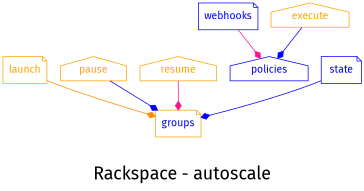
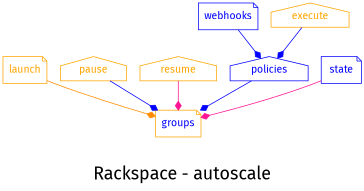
(247, 41) -> (247, 41)
none -> (230, 93)
(266, 100) -> (266, 100)
